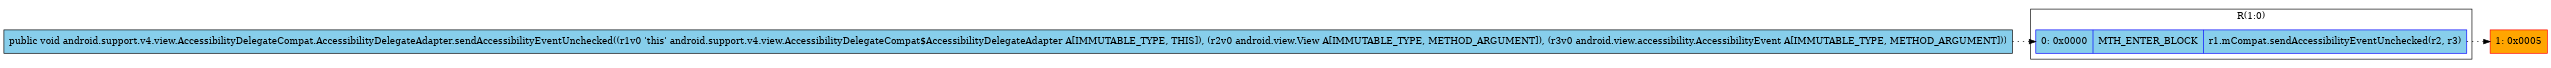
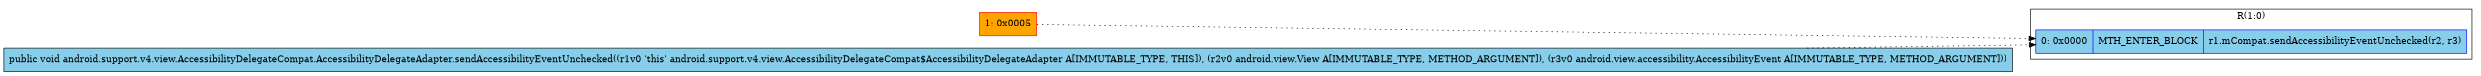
(2476, 42) -> (1533, 31)
